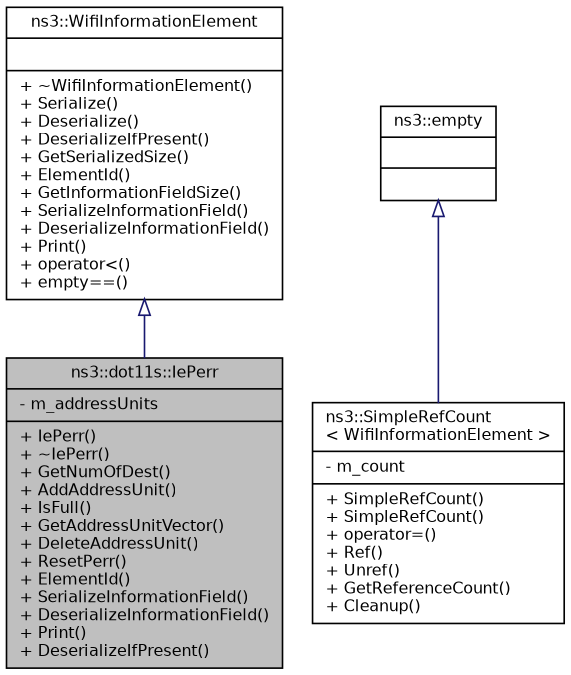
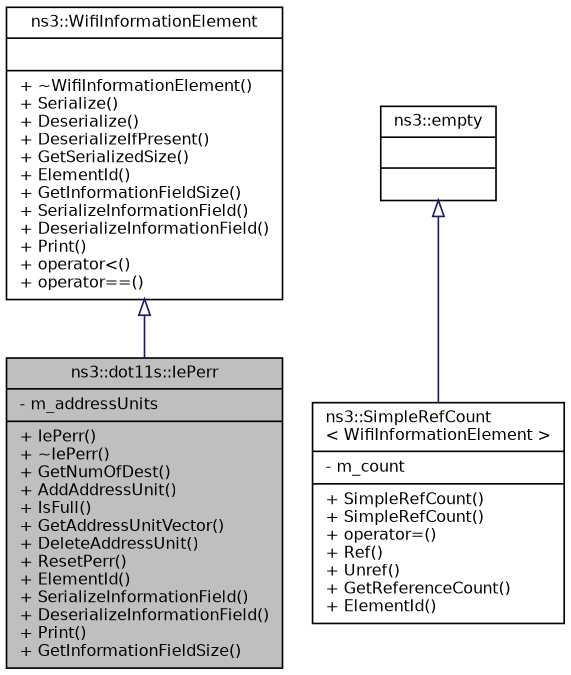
(74, 283) -> (82, 283)
(373, 606) -> (382, 606)
(115, 651) -> (131, 651)
